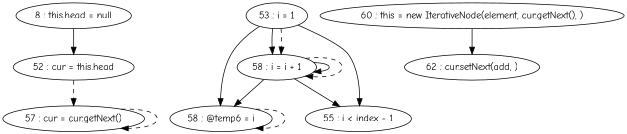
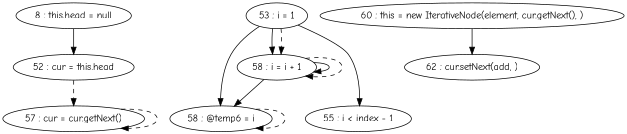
(314, 91) -> none
